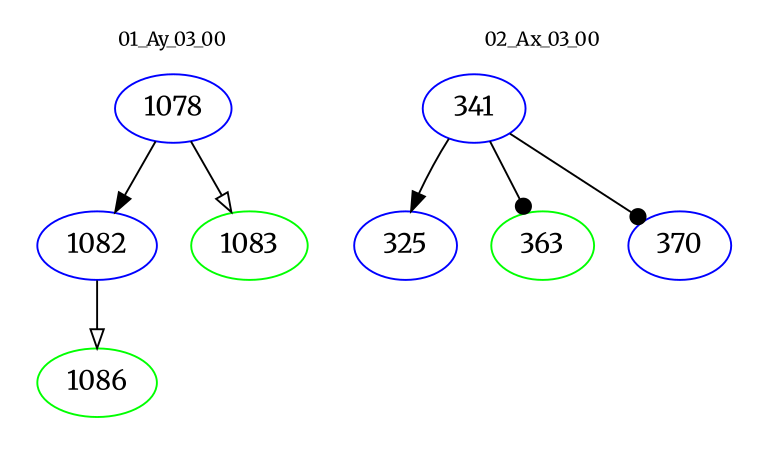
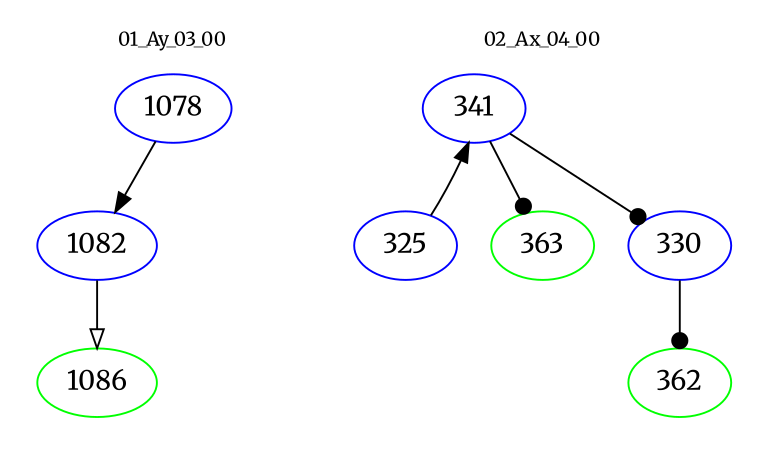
(543, 41) -> (543, 41)
(433, 166) -> (447, 188)
(249, 246) -> none
(680, 246) -> (680, 246)
none -> (680, 383)
